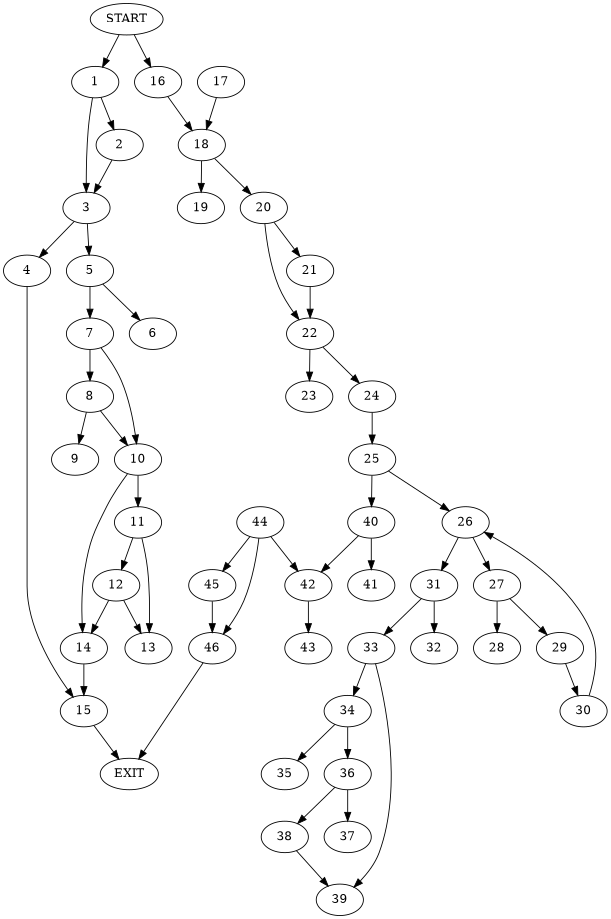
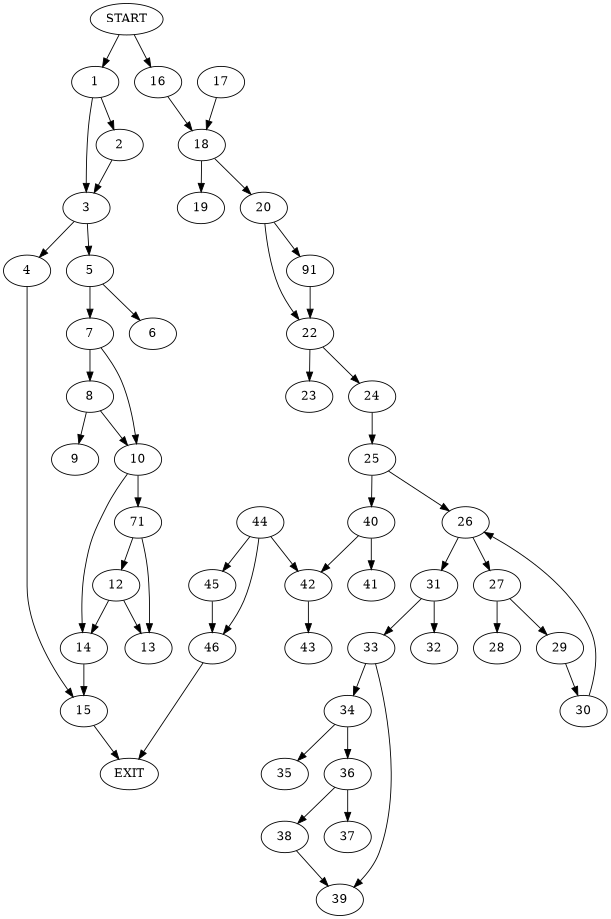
(310, 271) -> (310, 271)
(138, 522) -> (138, 522)
